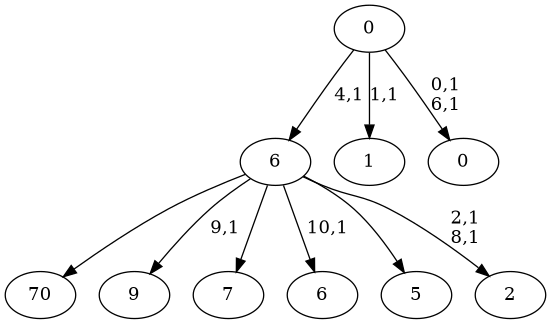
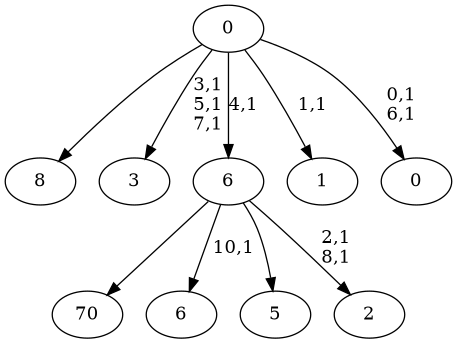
none -> (40, 181)
none -> (134, 181)
(134, 295) -> none
(228, 295) -> none
